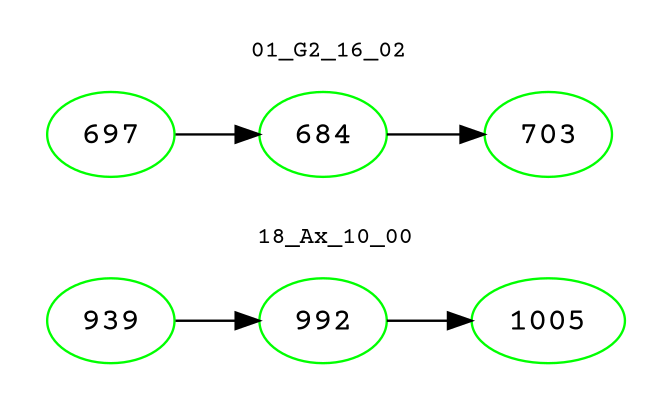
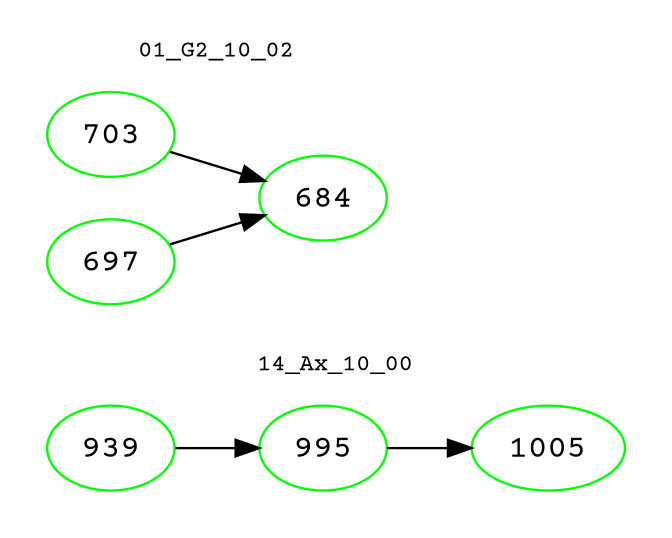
(330, 51) -> (217, 51)
(424, 134) -> (206, 163)
(336, 237) -> (336, 364)
(323, 321) -> (323, 448)
